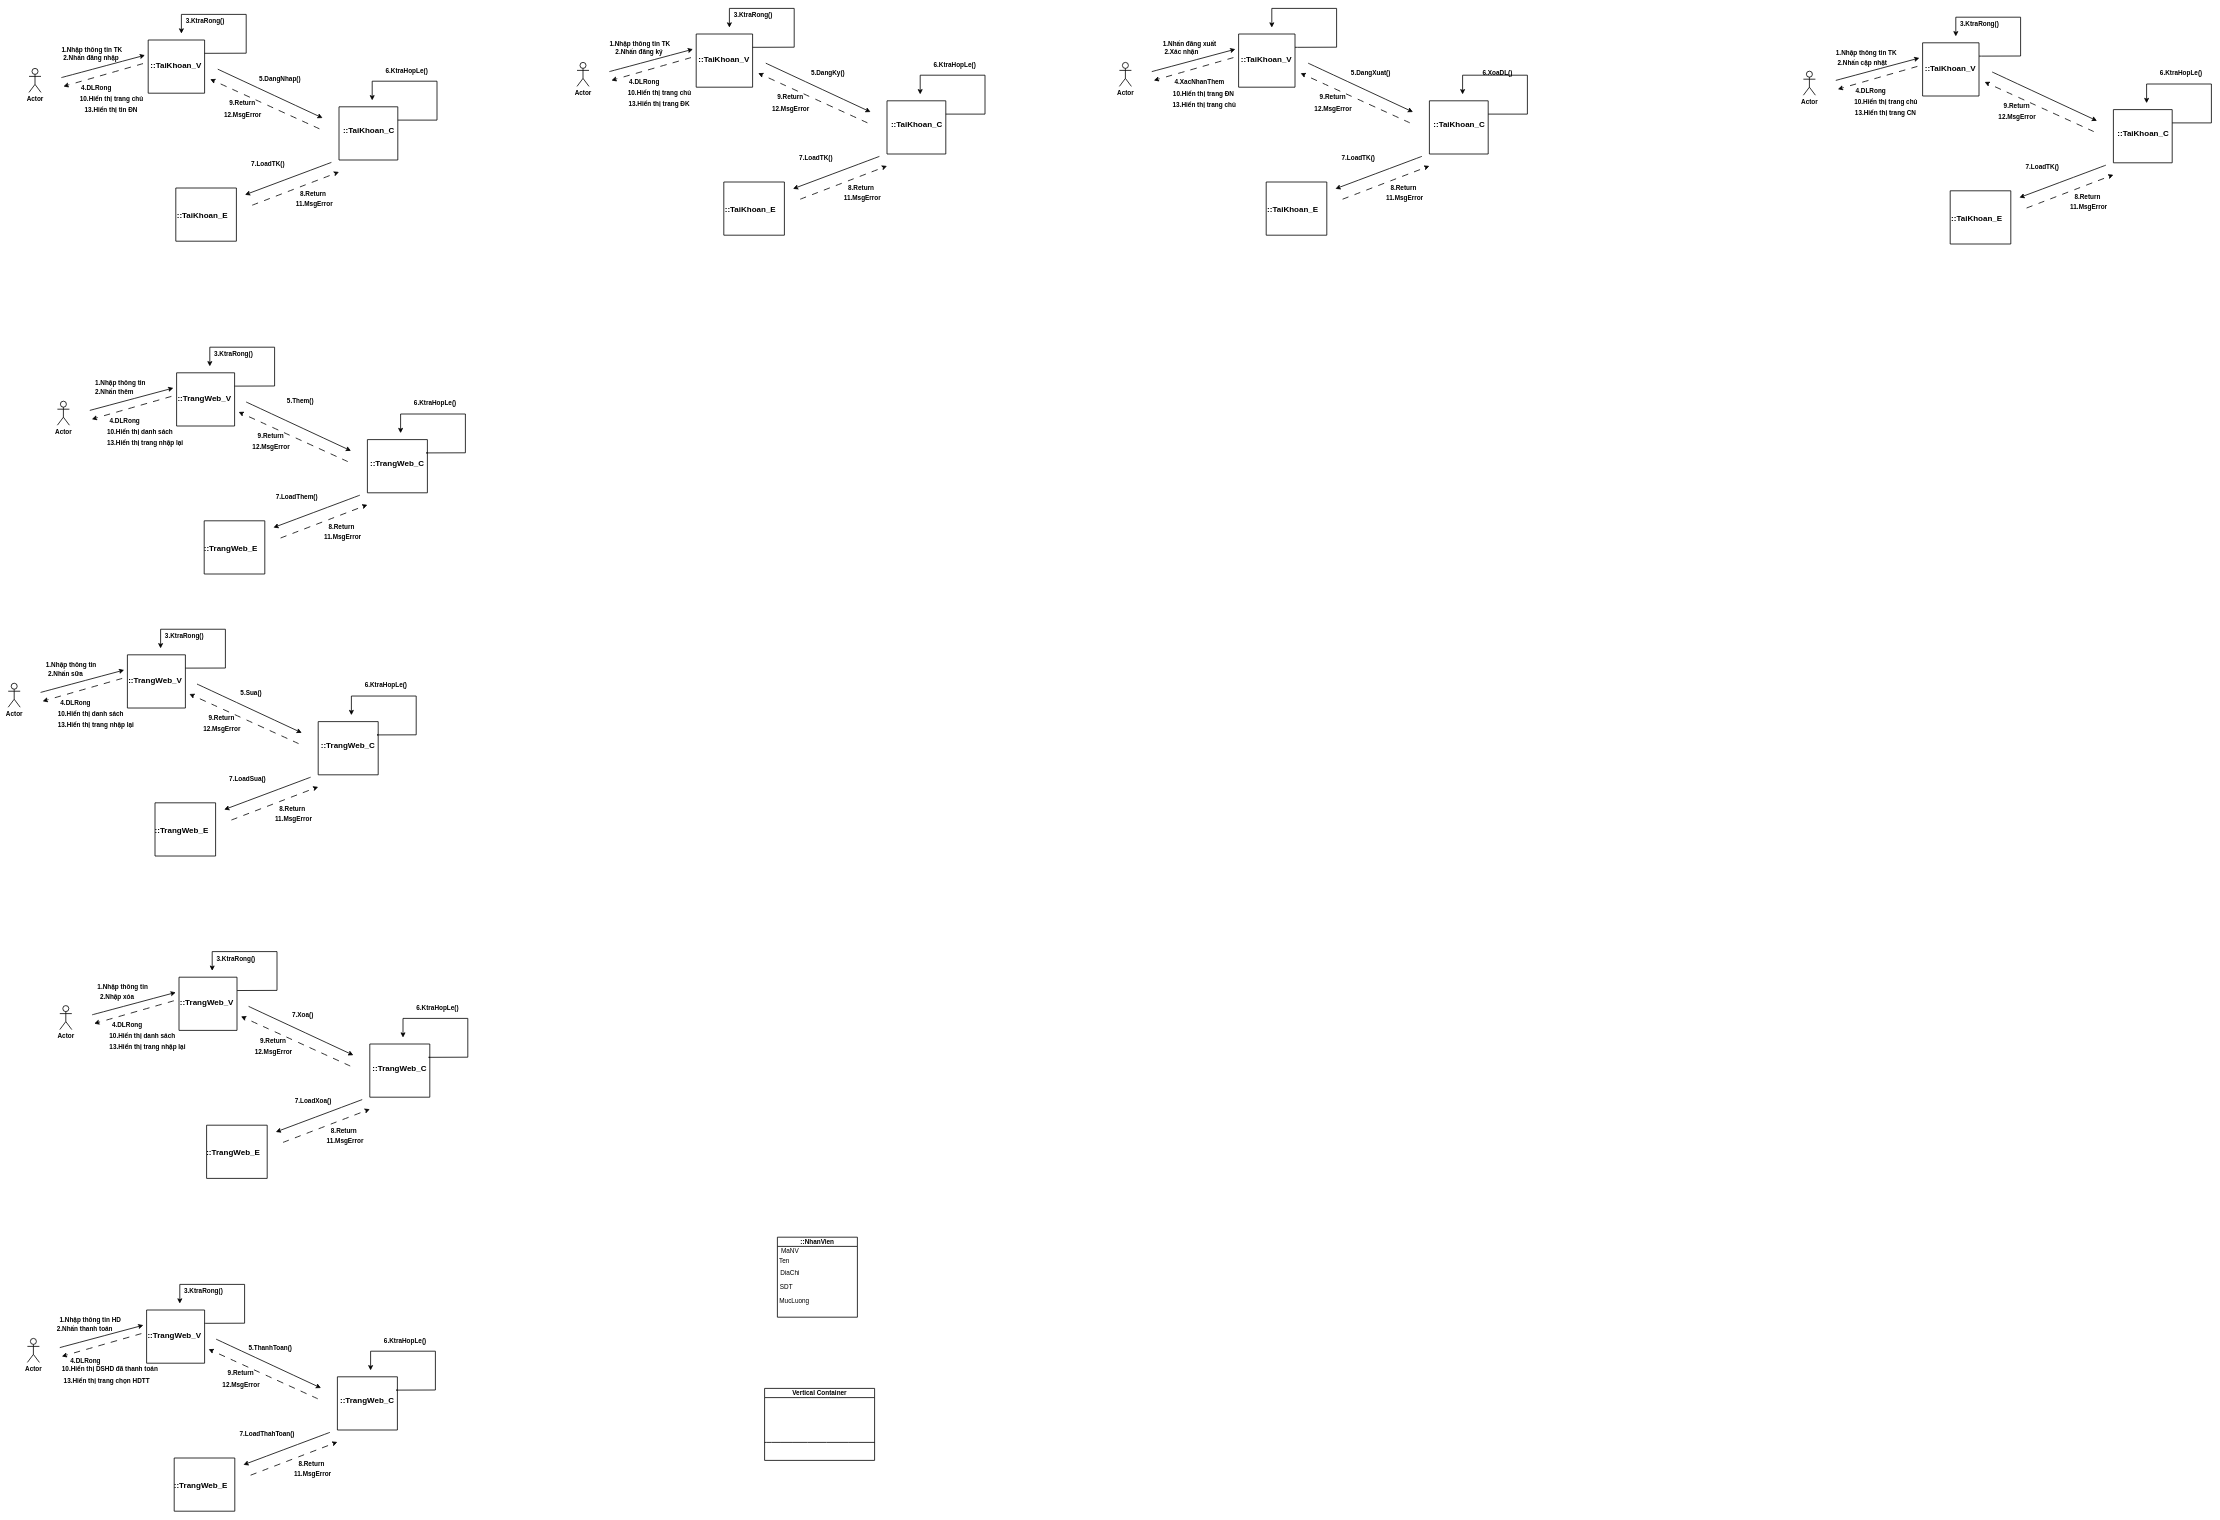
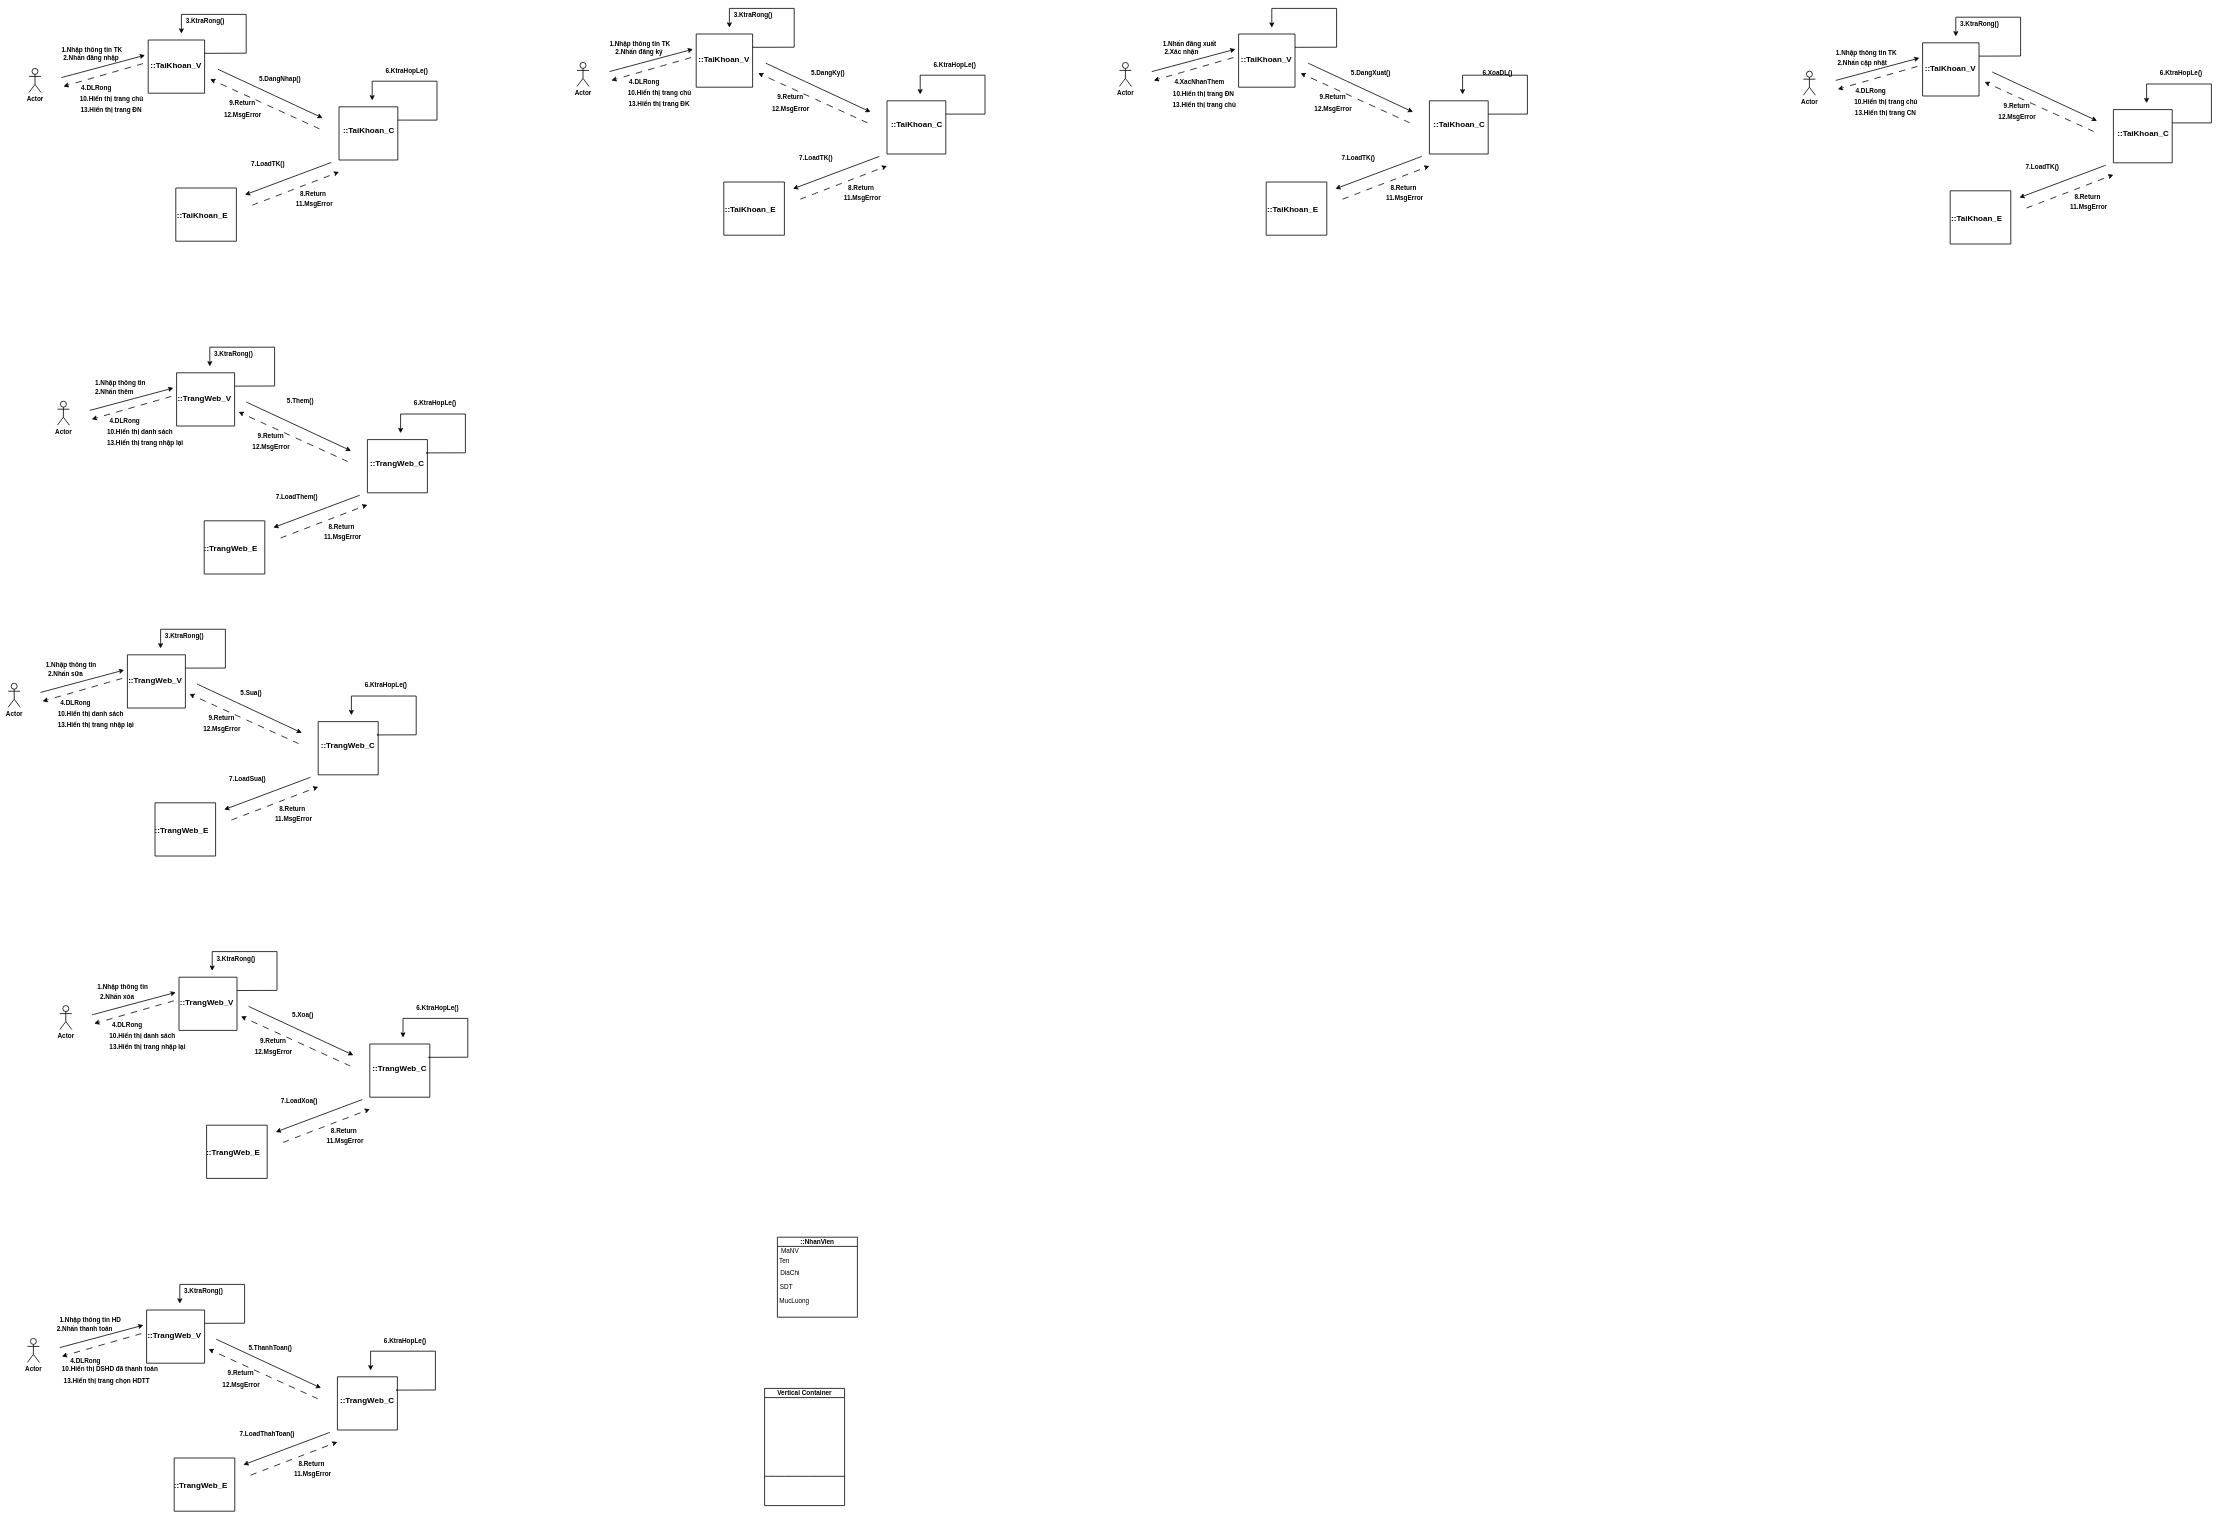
(111, 110) -> (111, 110)
(117, 996) -> (117, 996)
(303, 1015) -> (303, 1015)
(313, 1101) -> (299, 1101)
(820, 1424) -> (805, 1447)
